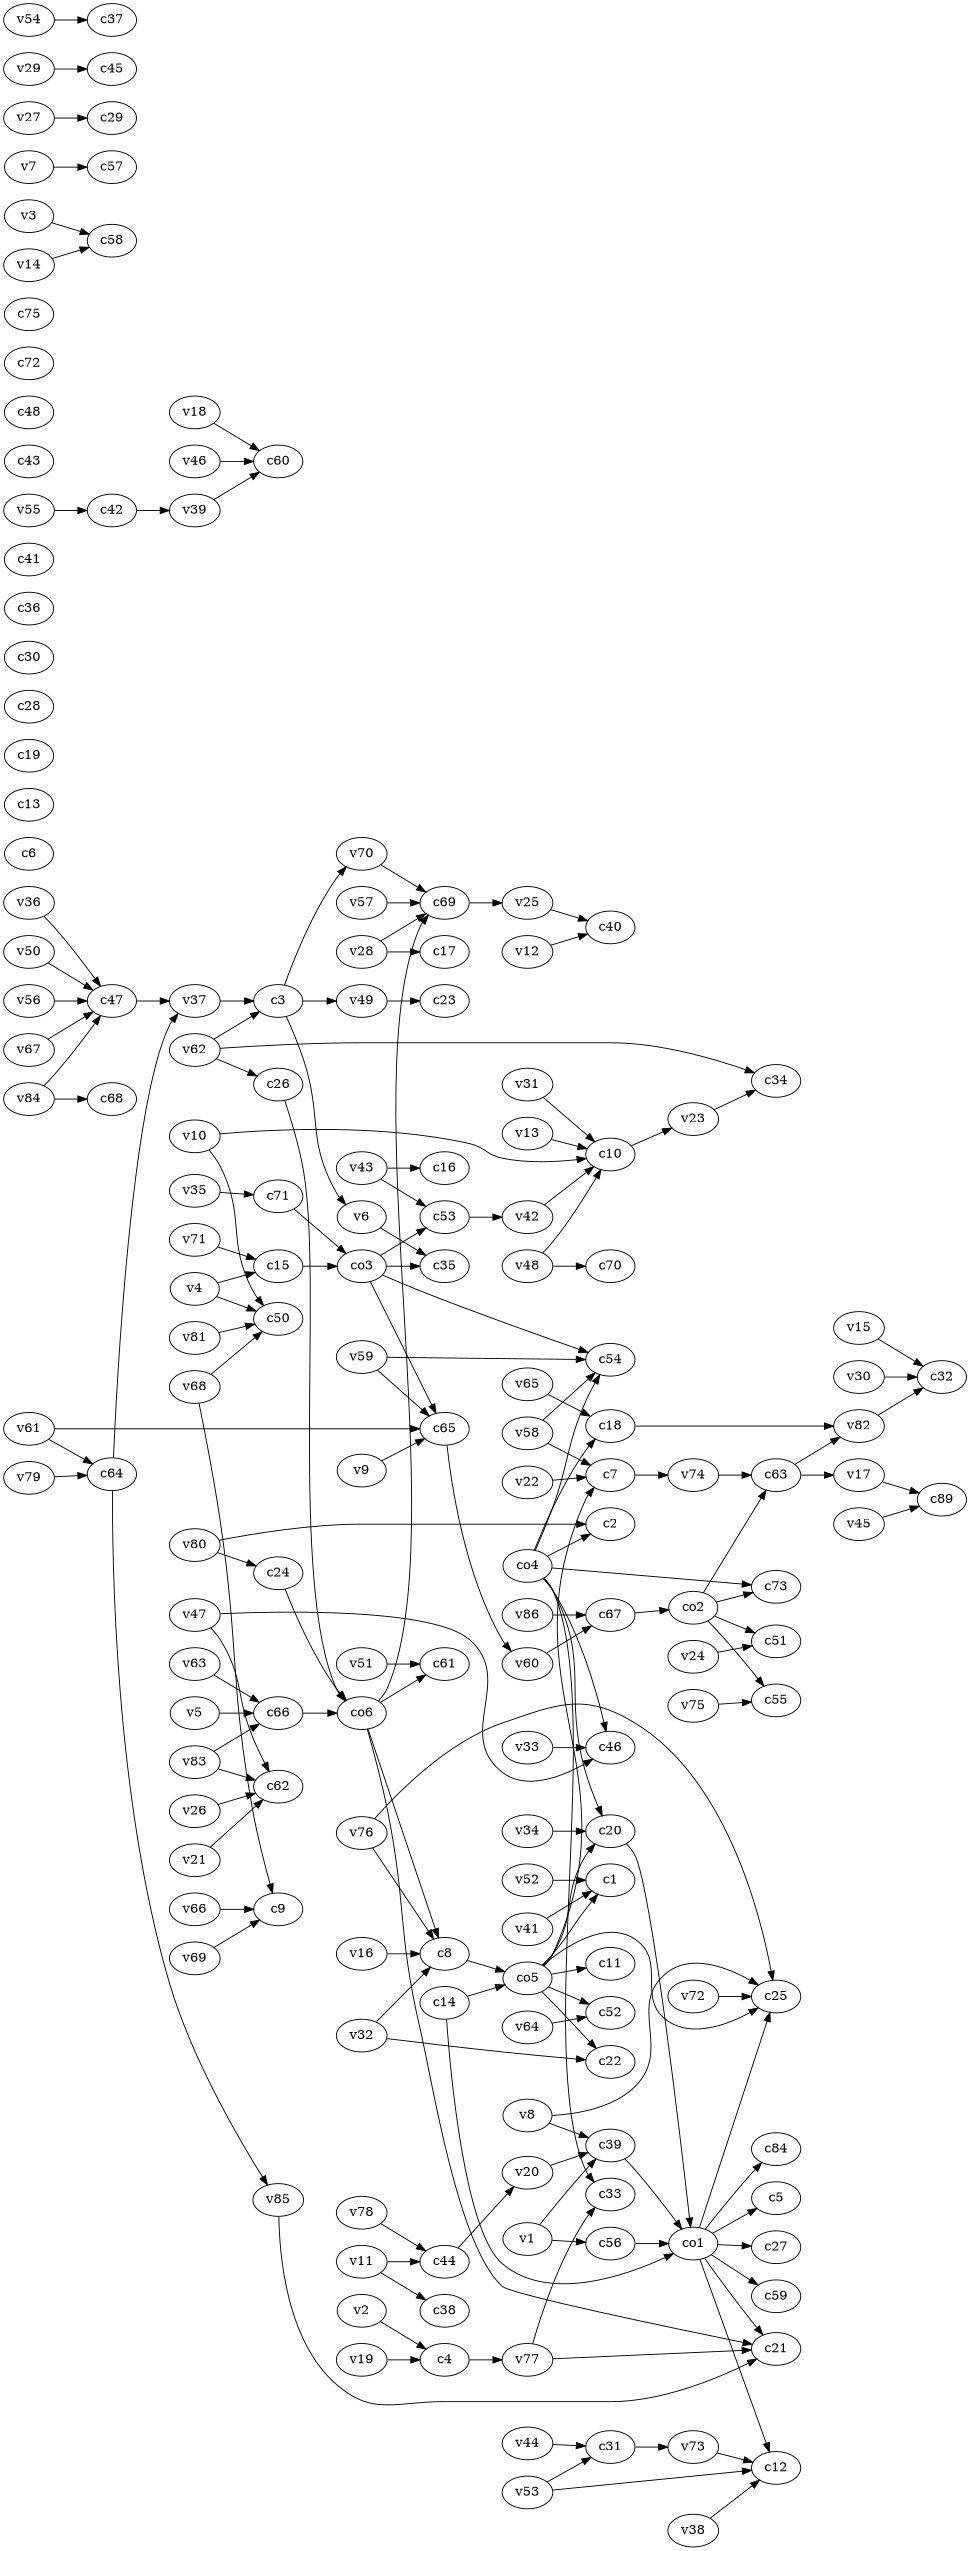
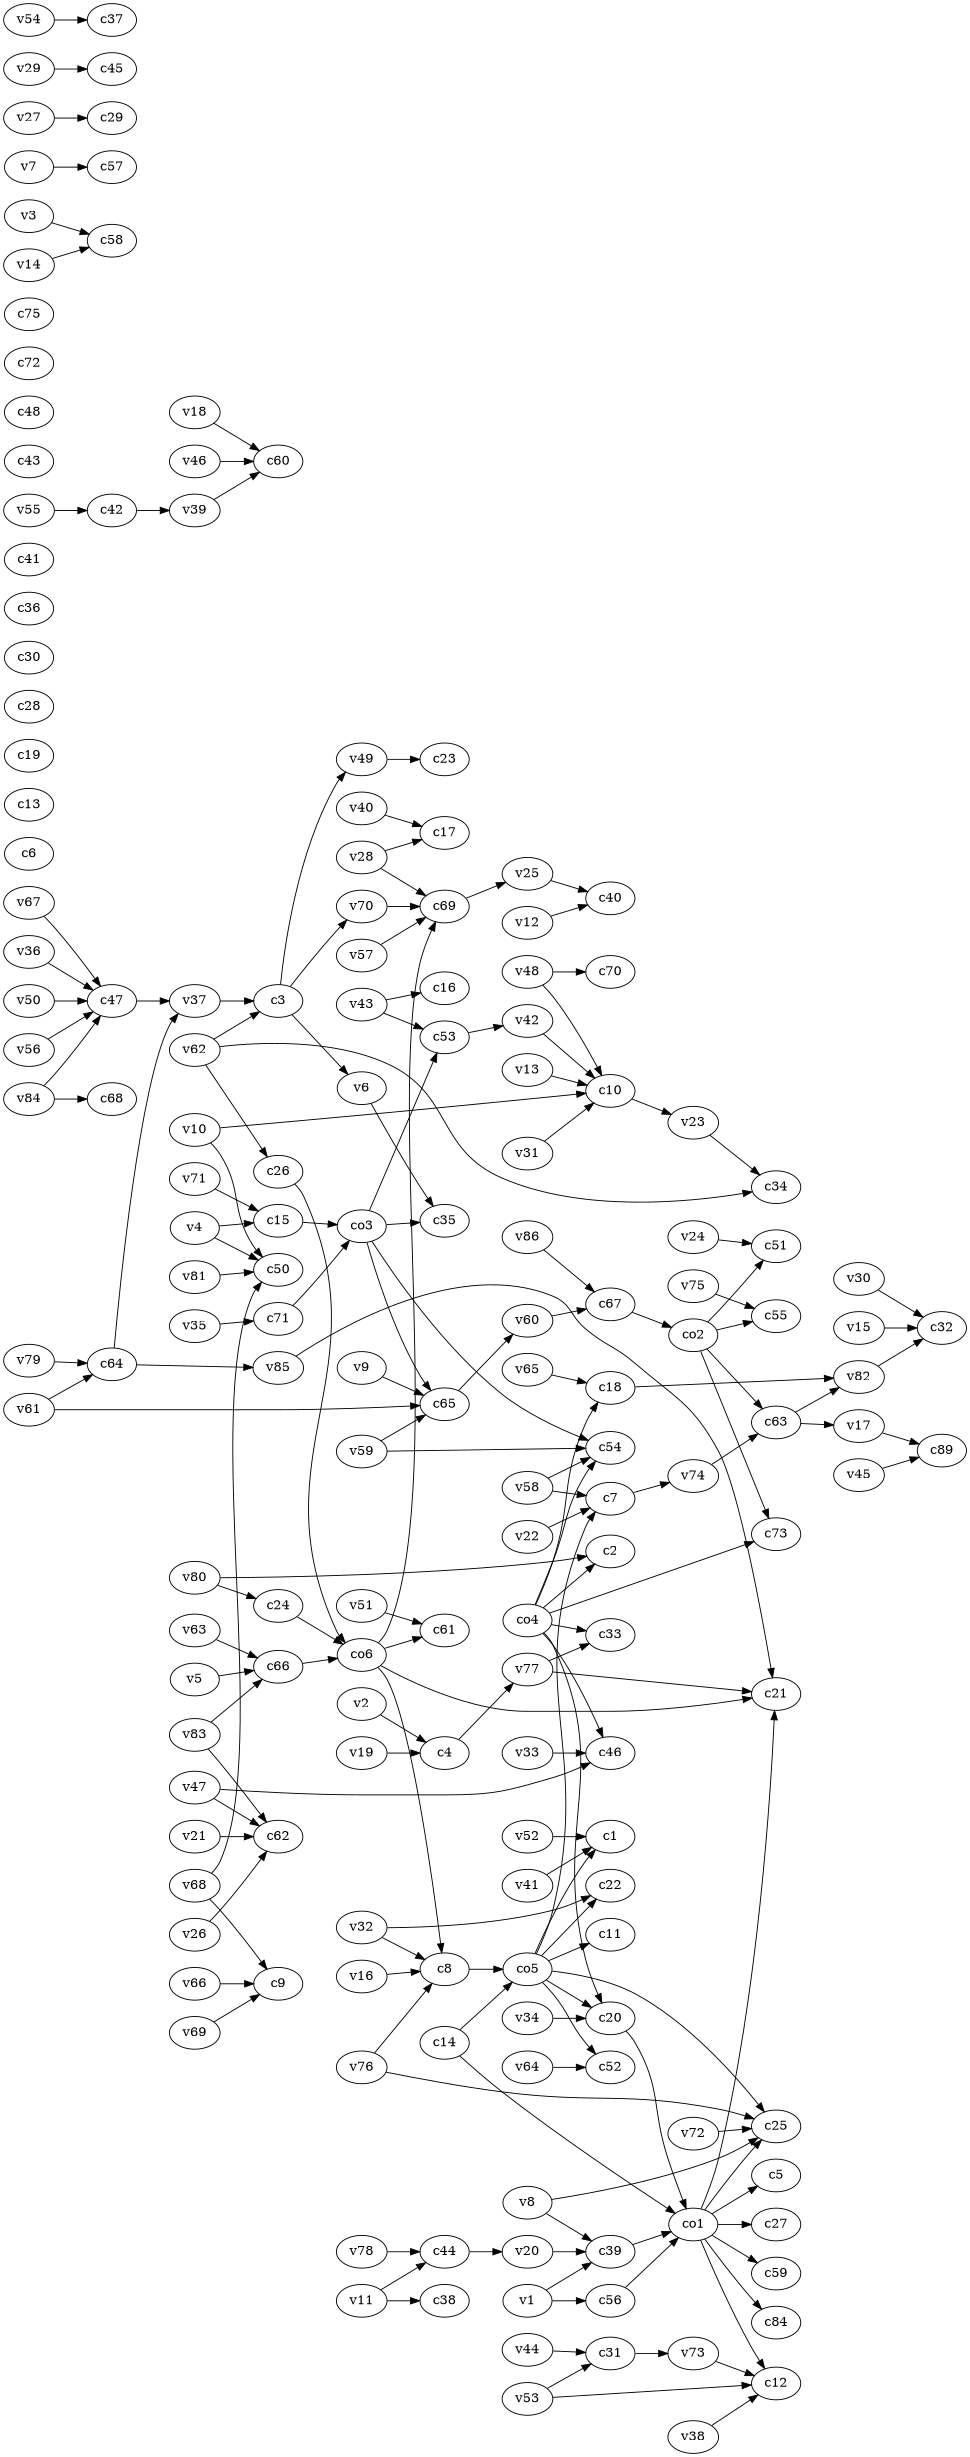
none -> (362, 808)
